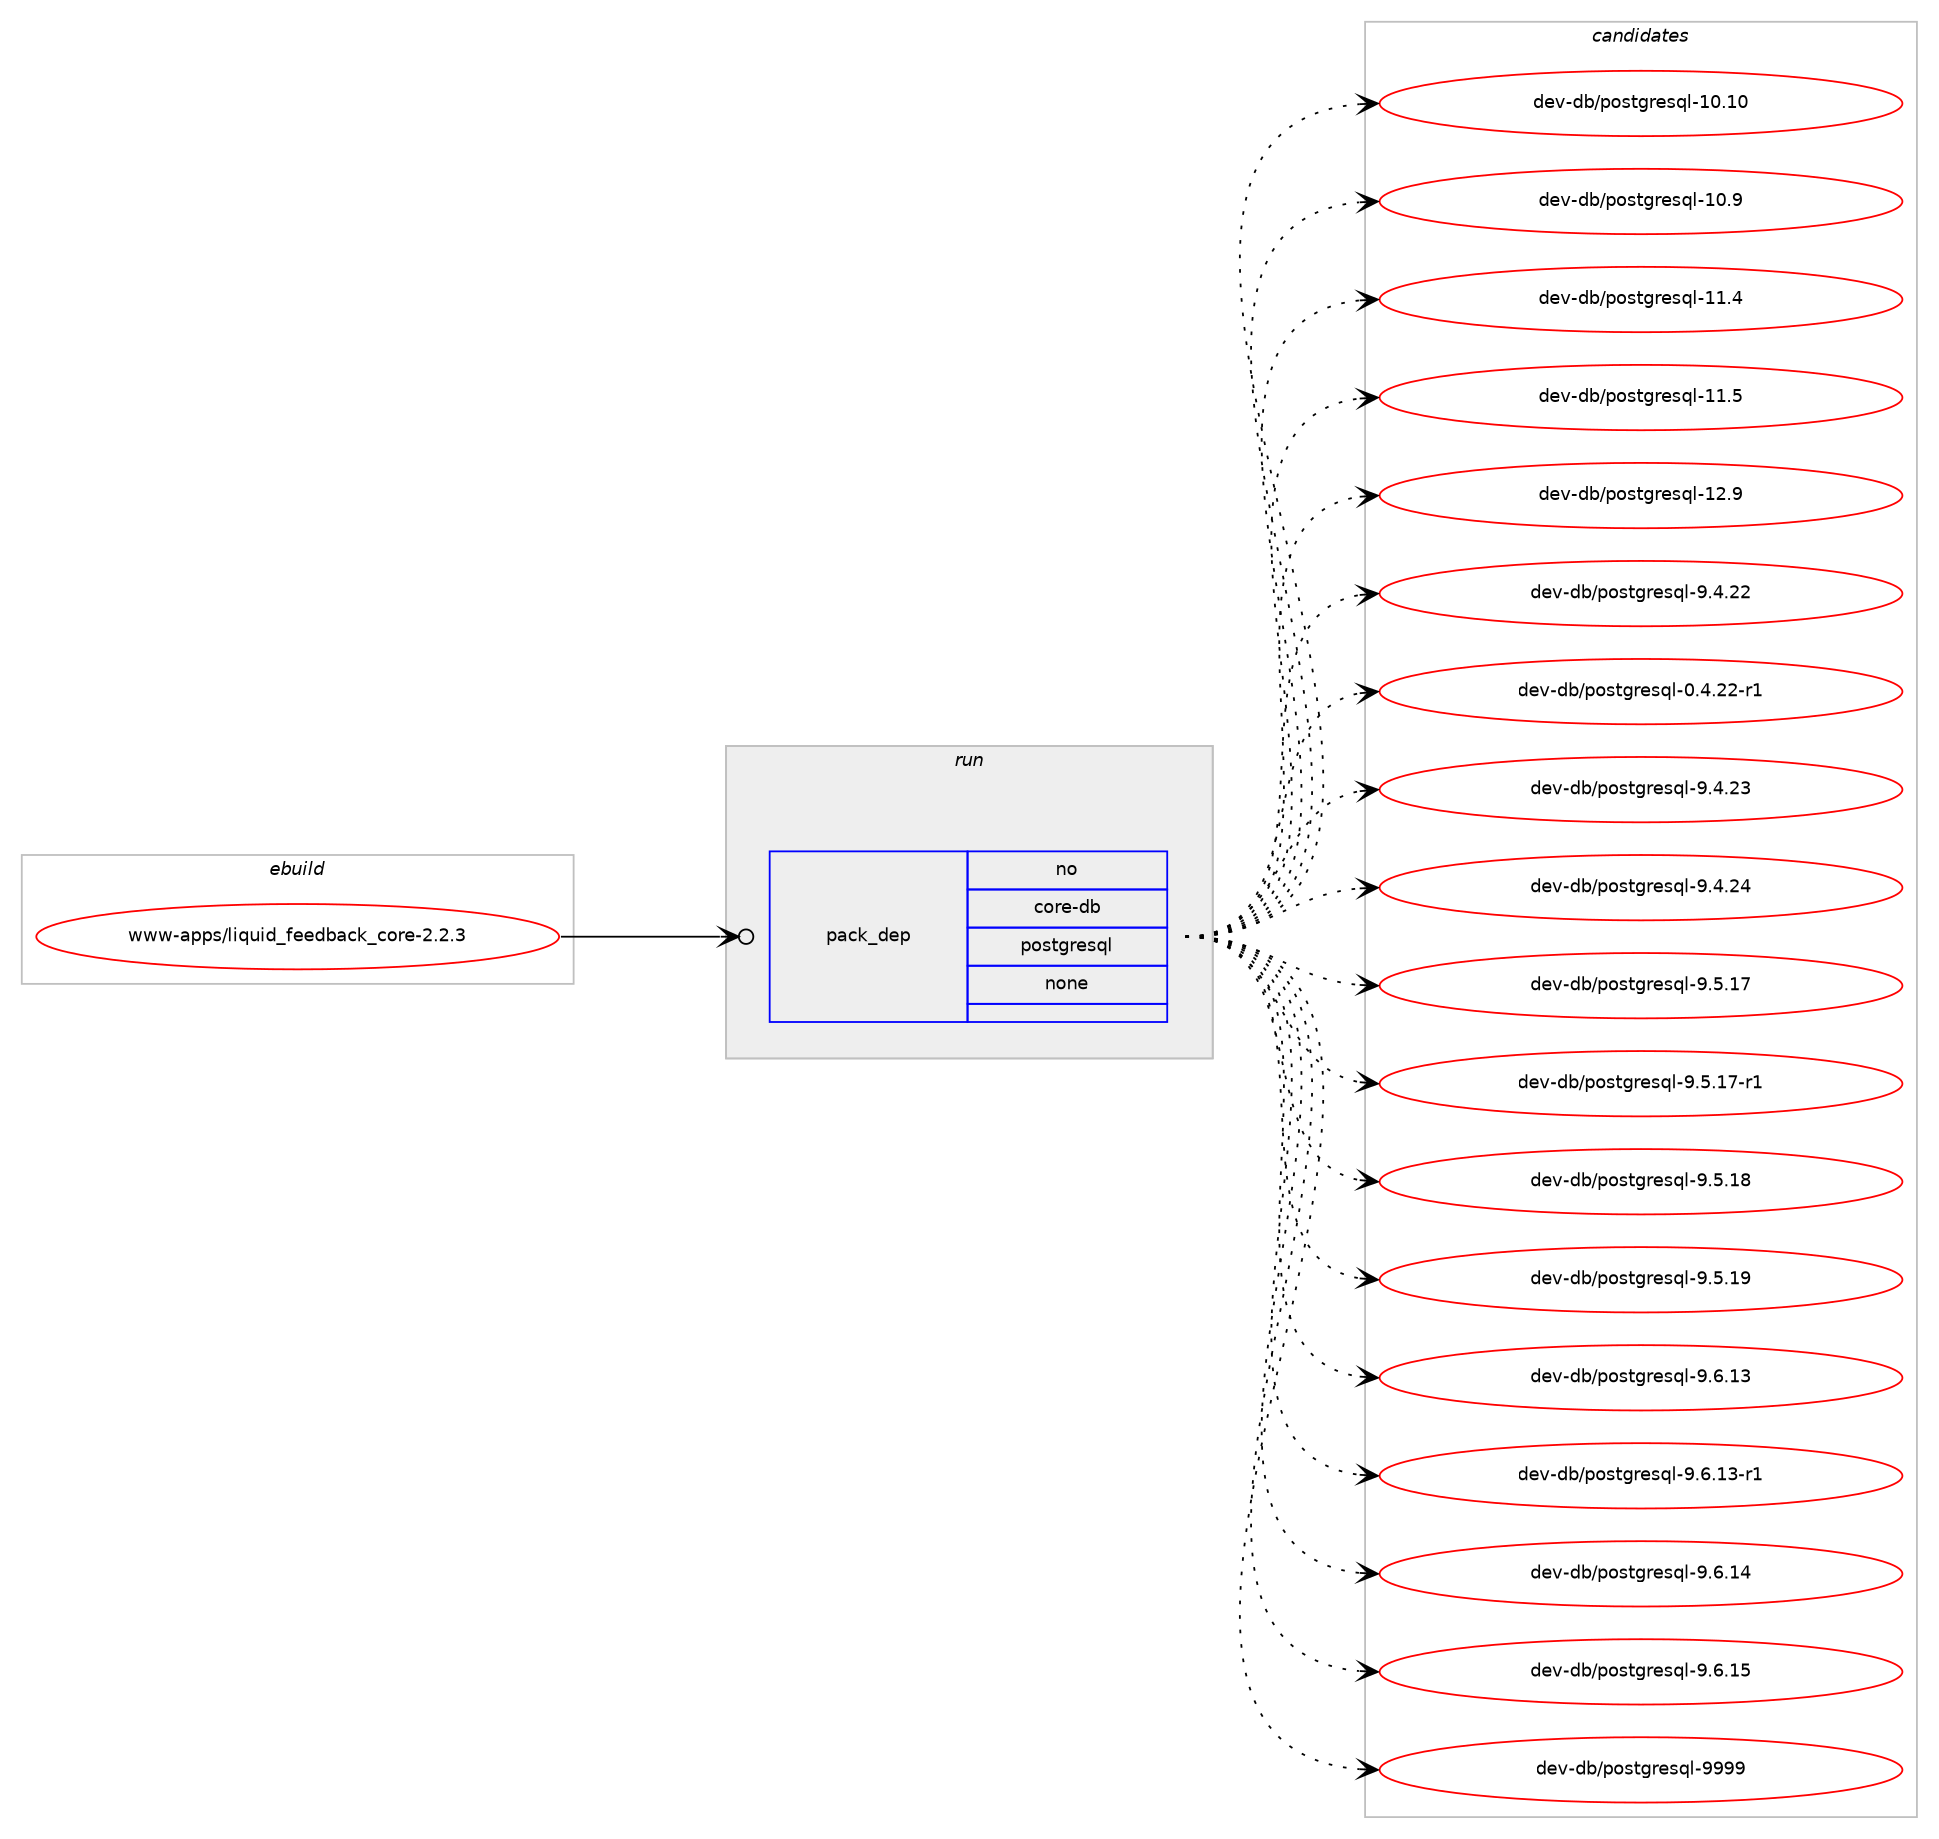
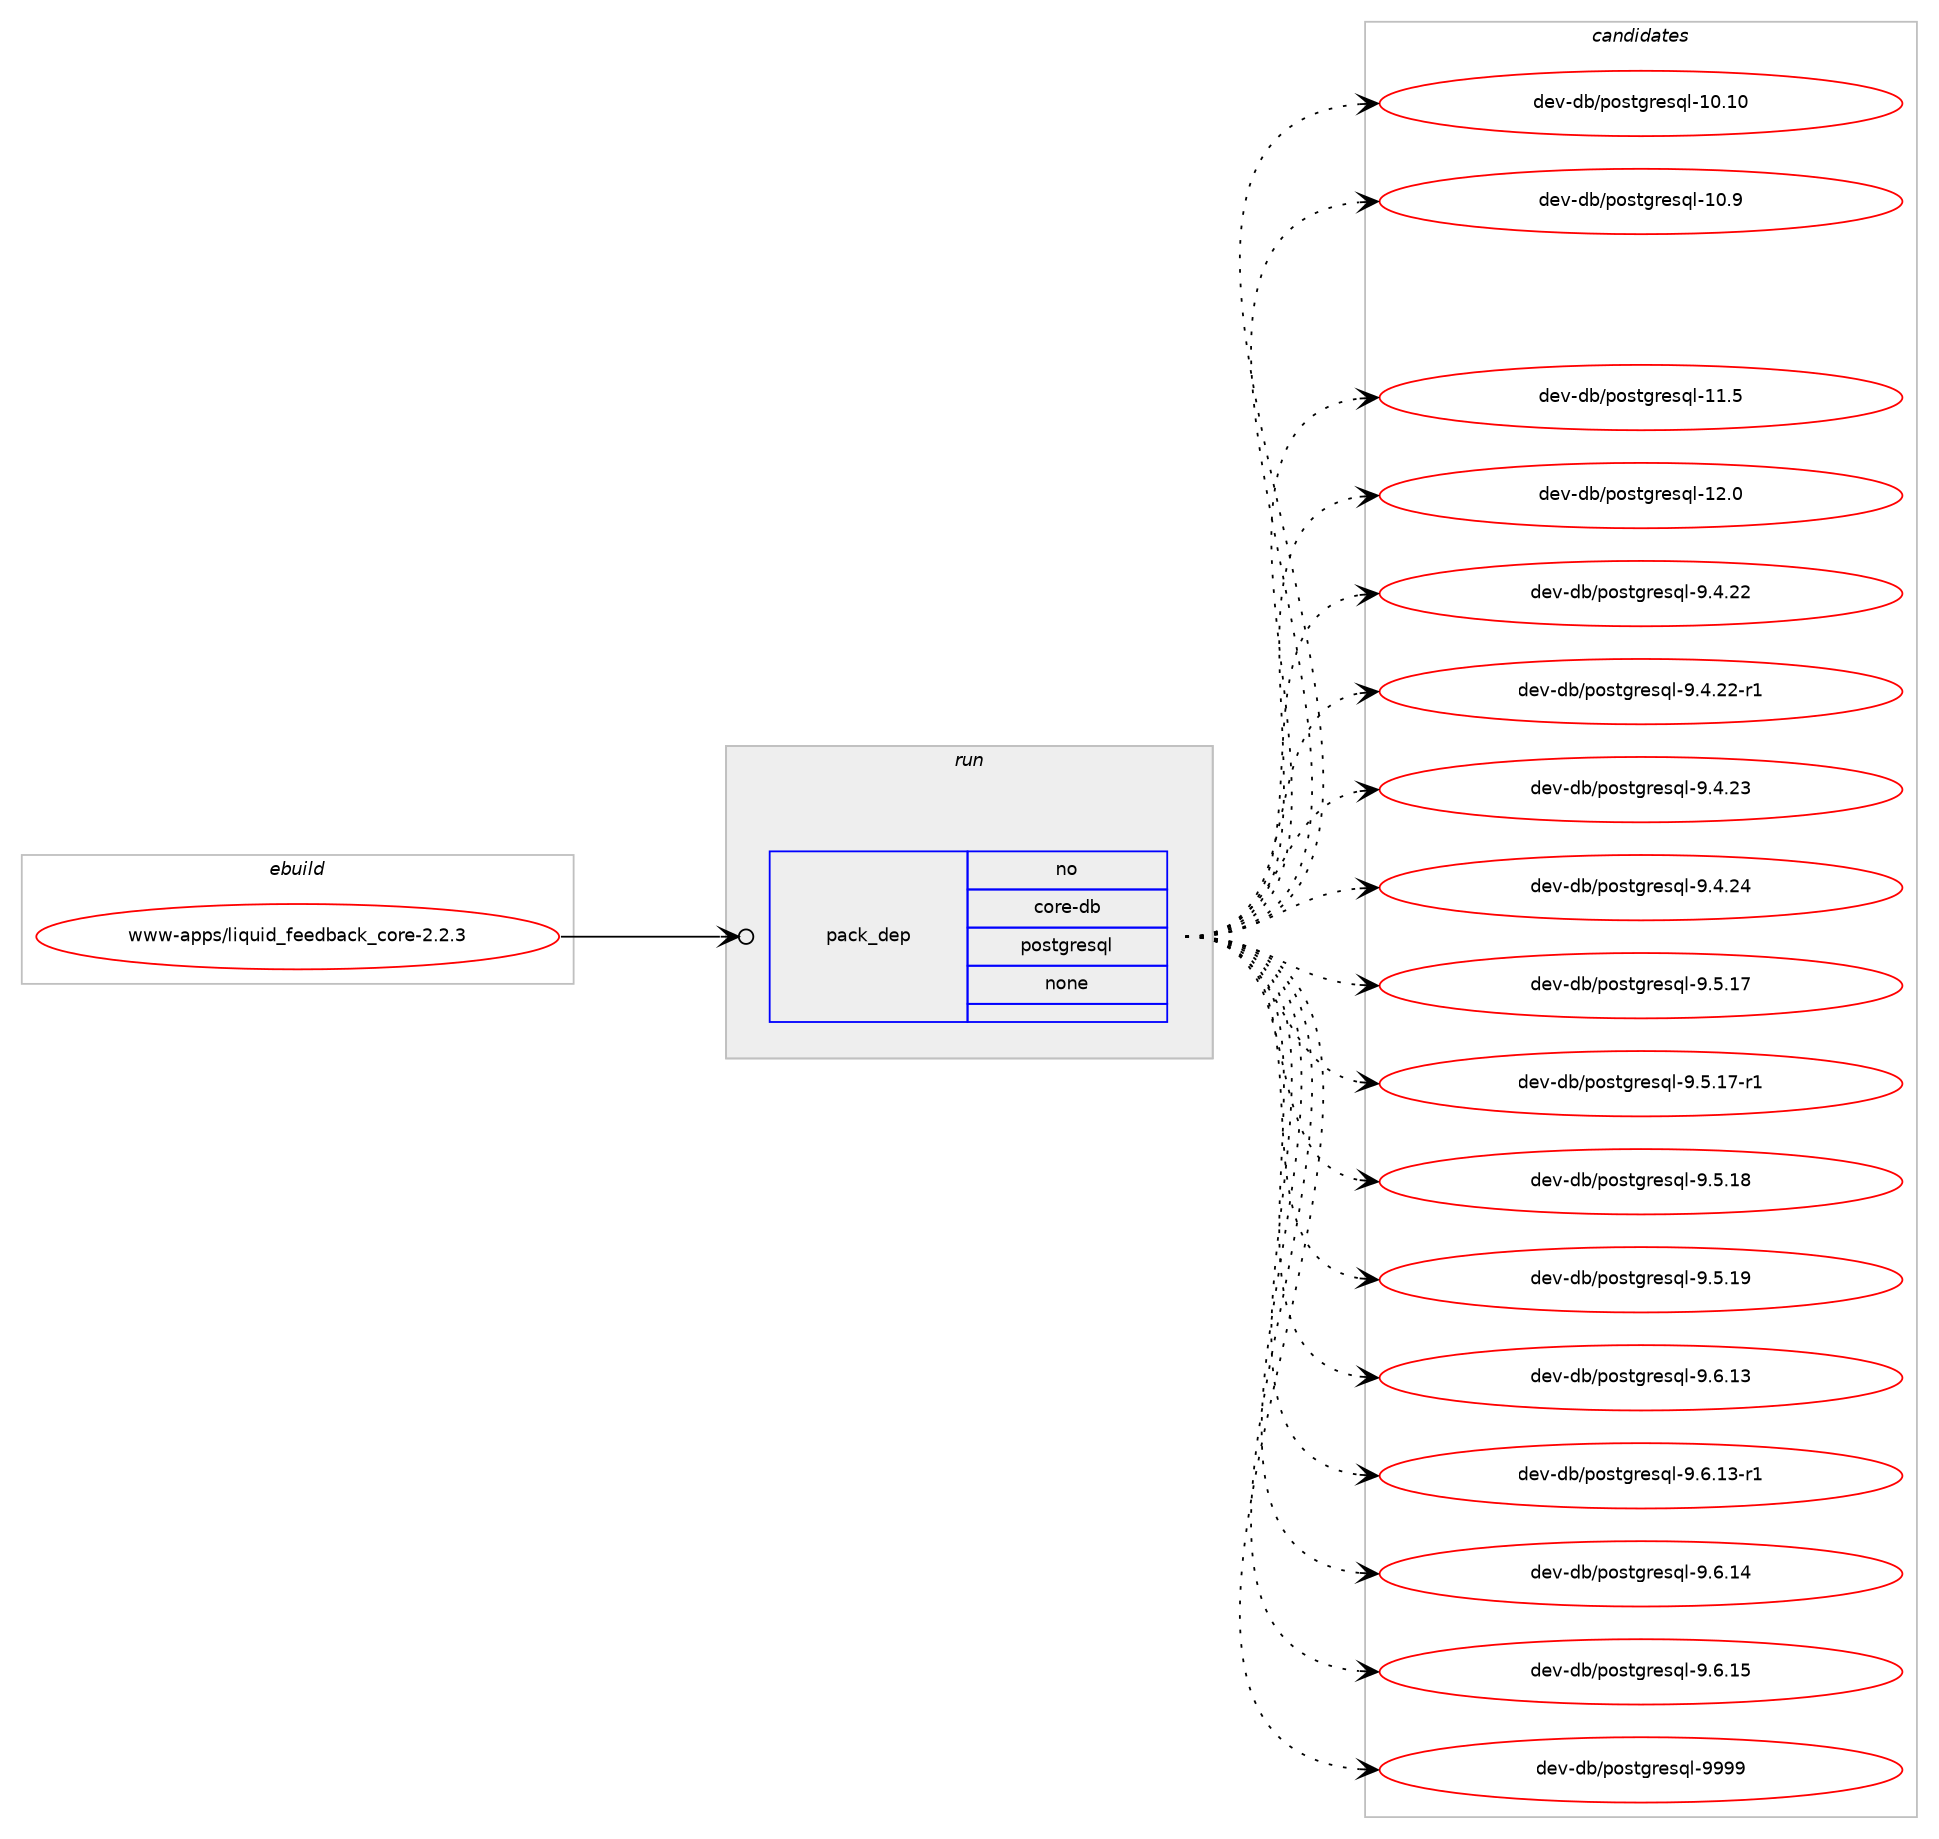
(1641, 300) -> none
(1641, 496) -> (1641, 496)
(1641, 692) -> (1641, 692)
